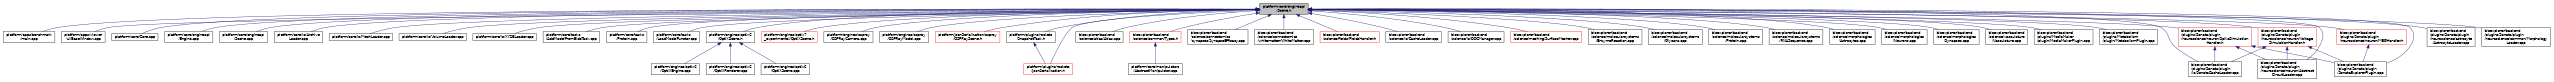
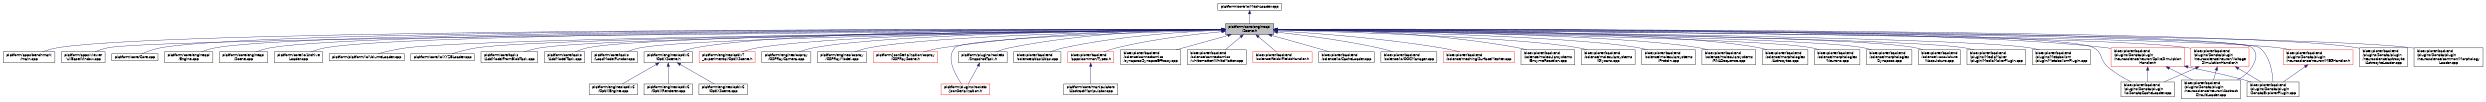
(613, 18) -> (1250, 19)
(433, 37) -> (367, 57)
(627, 37) -> (565, 57)
(1155, 37) -> (1091, 57)
